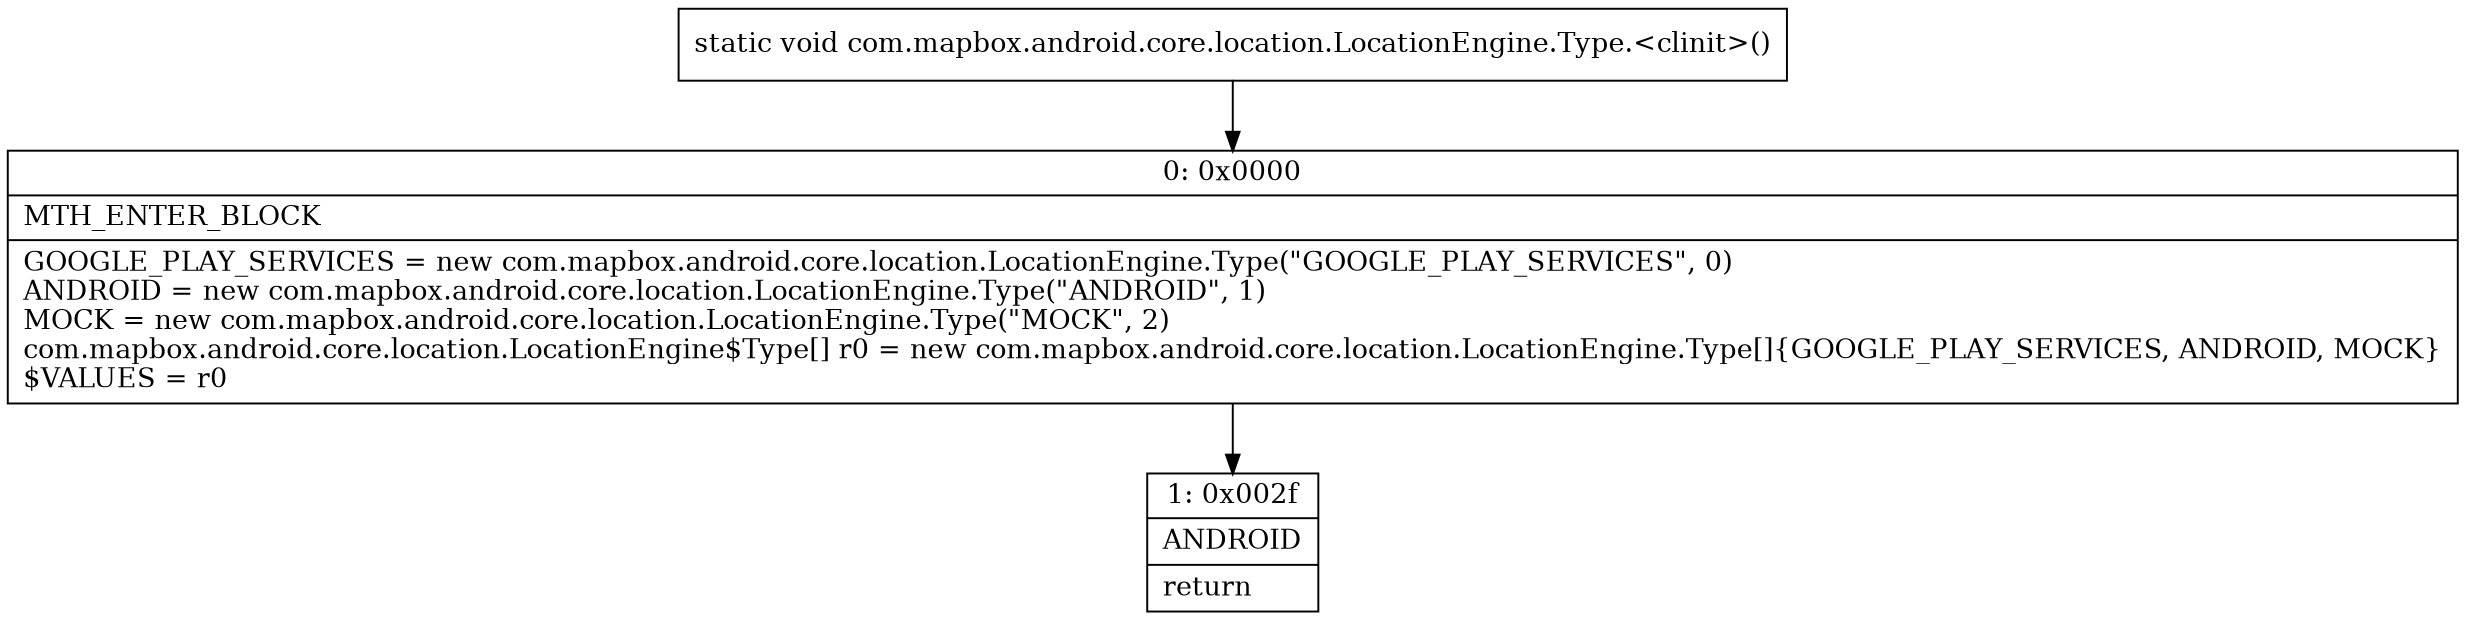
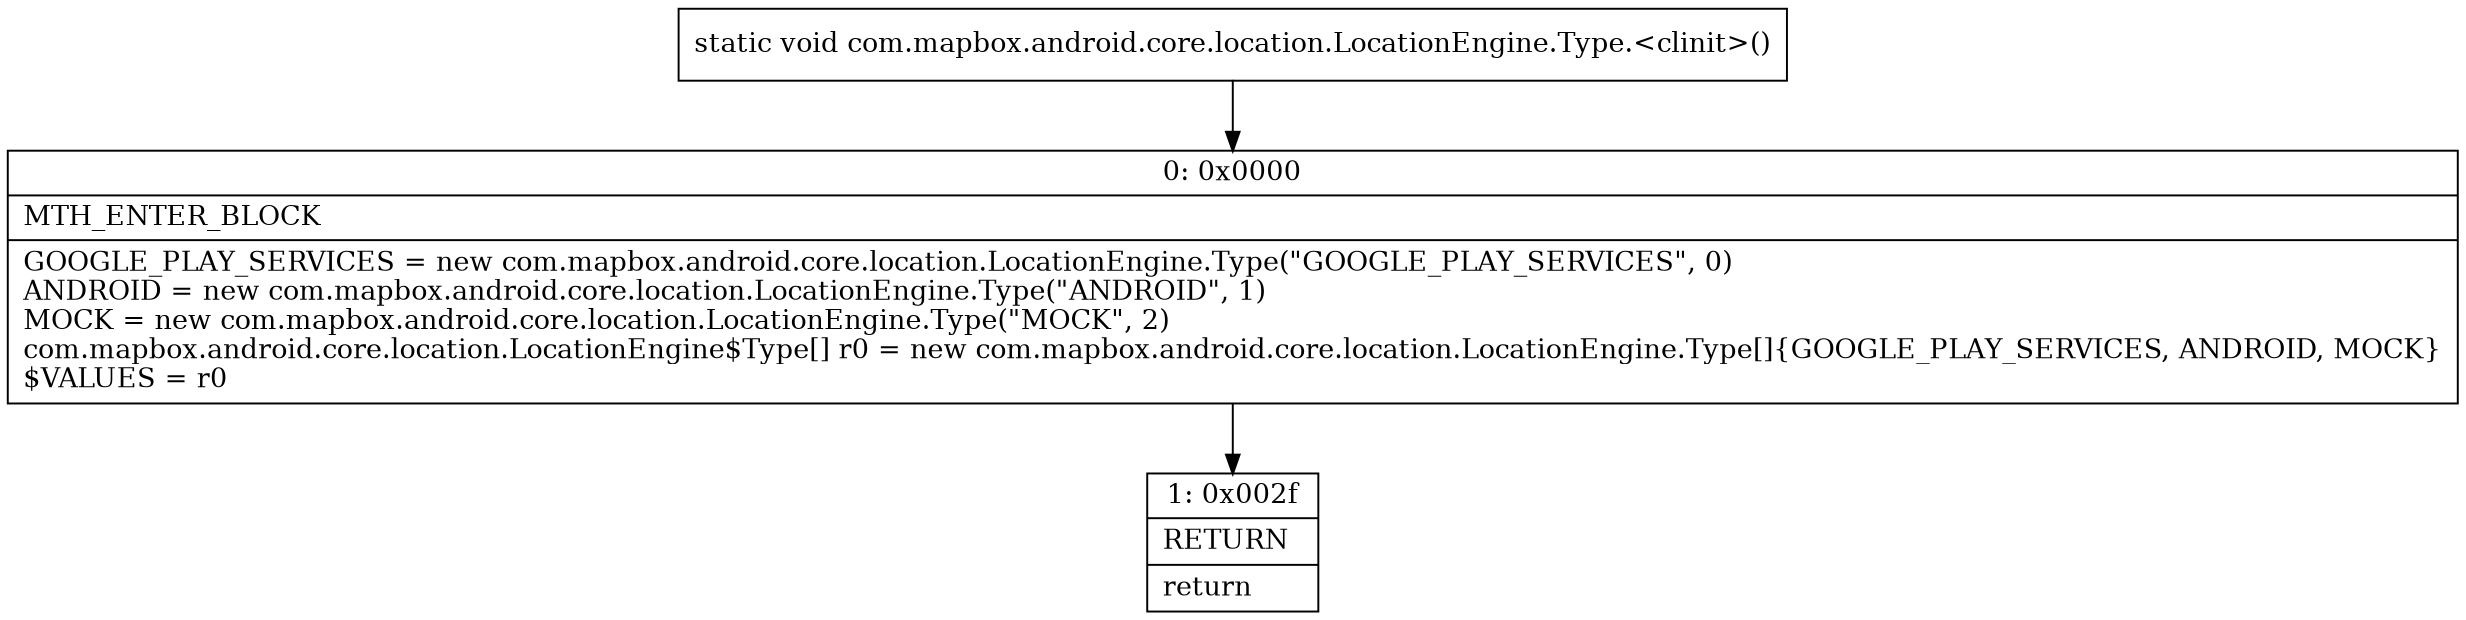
(1233, 541) -> (1226, 541)
